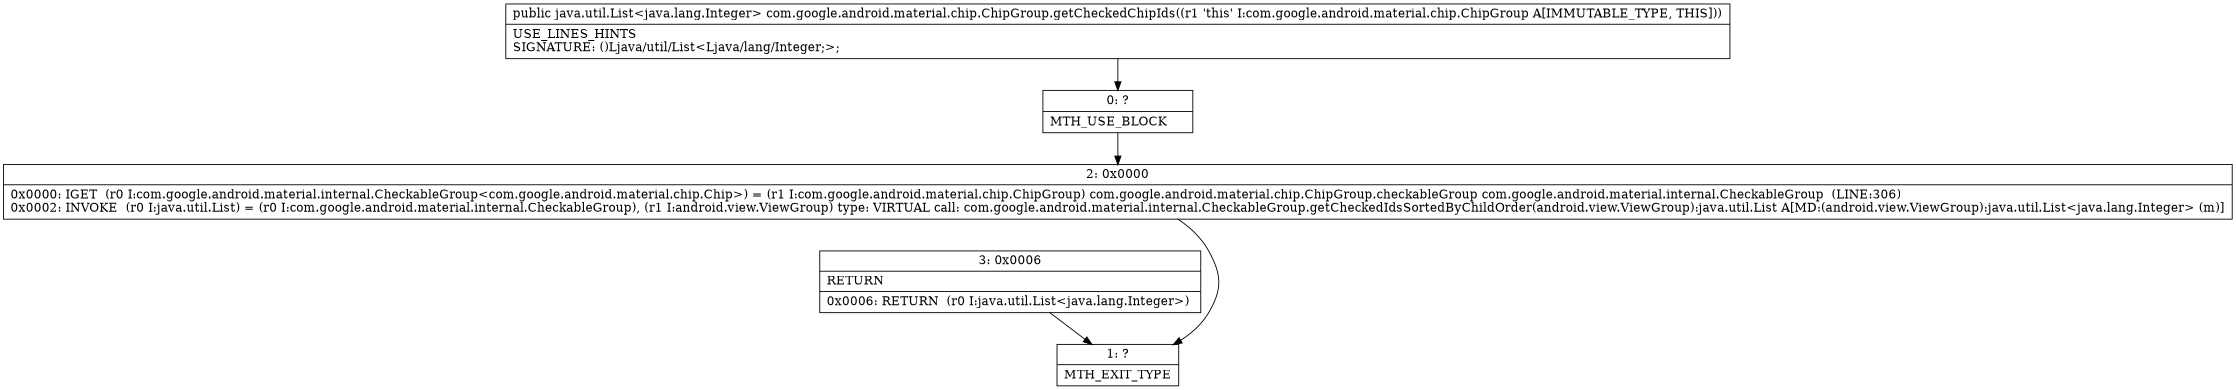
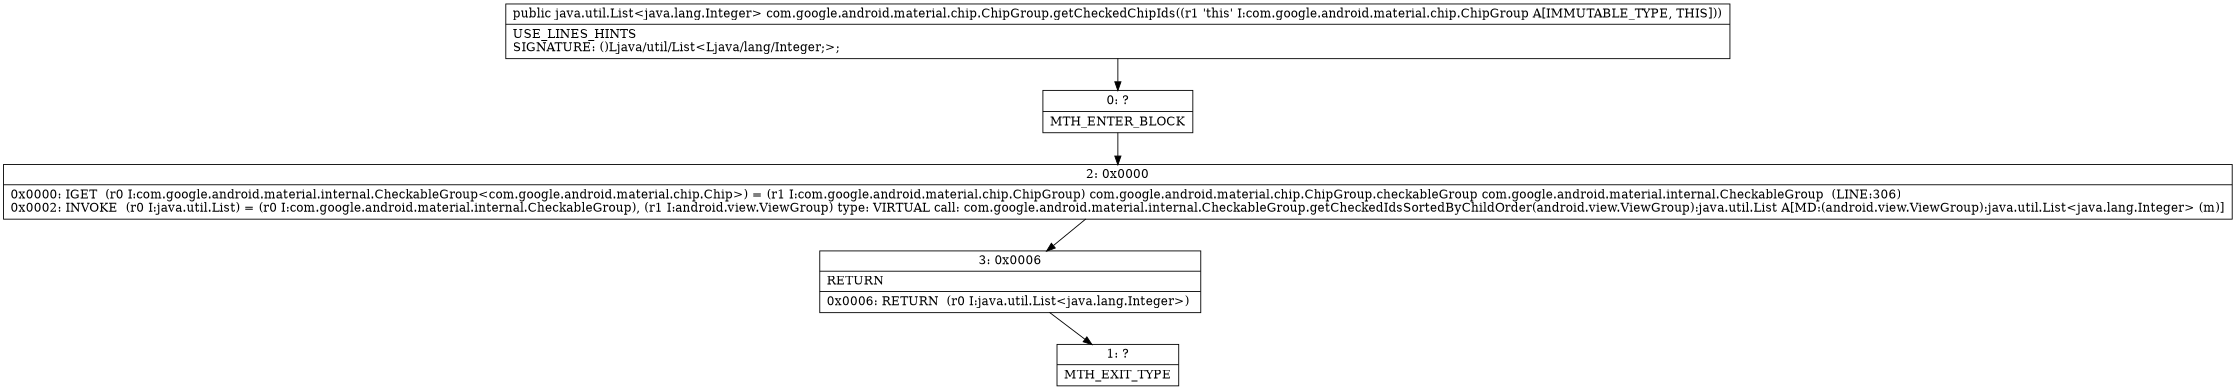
(1109, 122) -> (1118, 122)
(1219, 279) -> (1070, 232)
